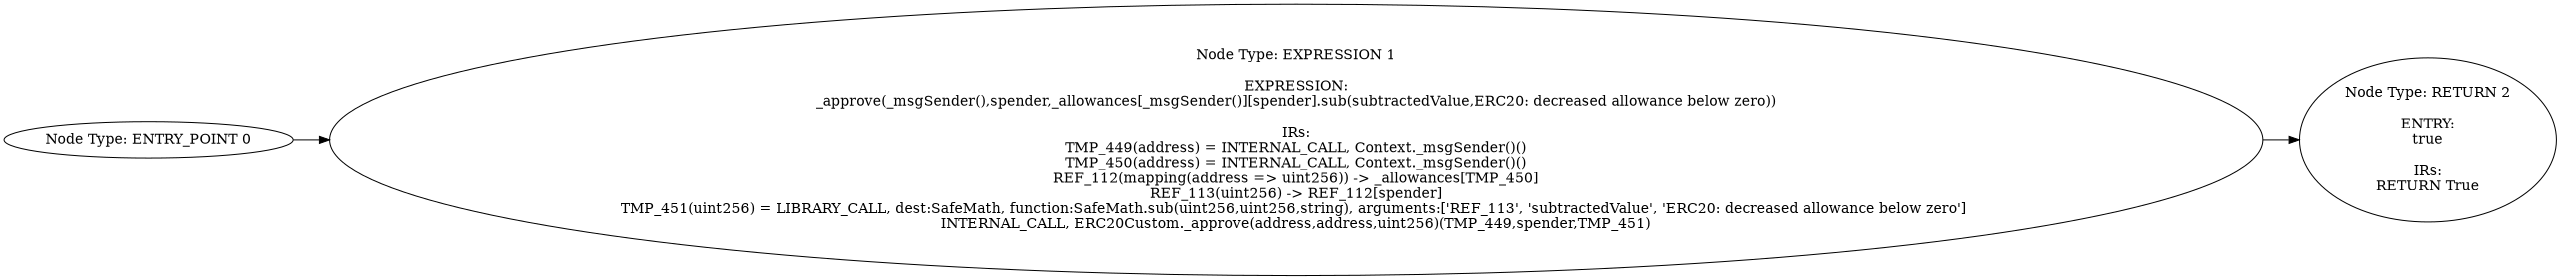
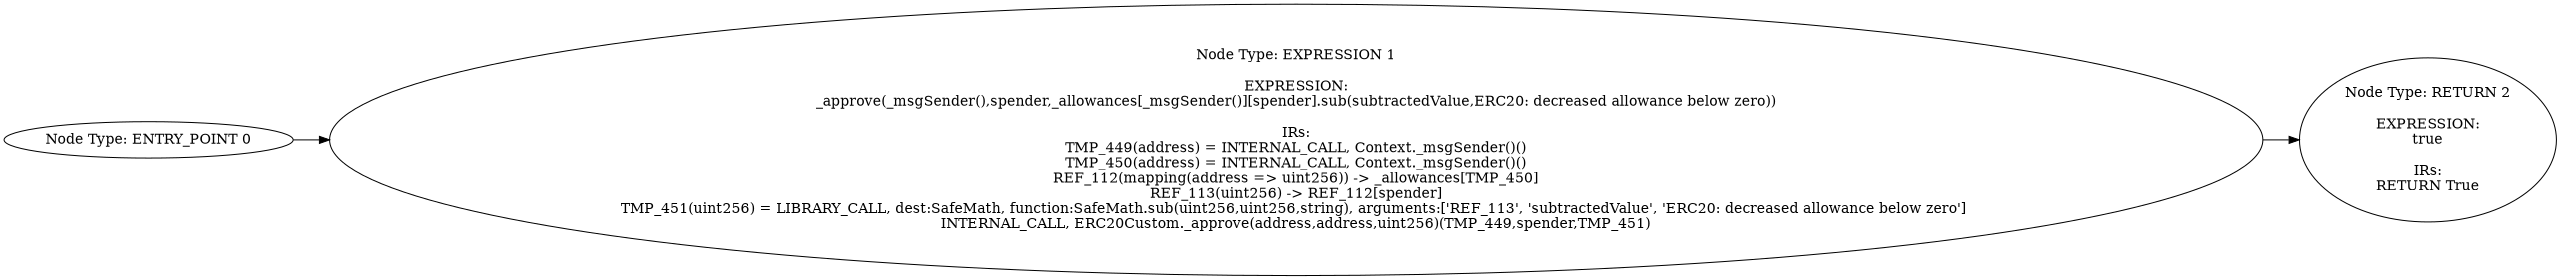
(2428, 140) -> (2428, 140)
